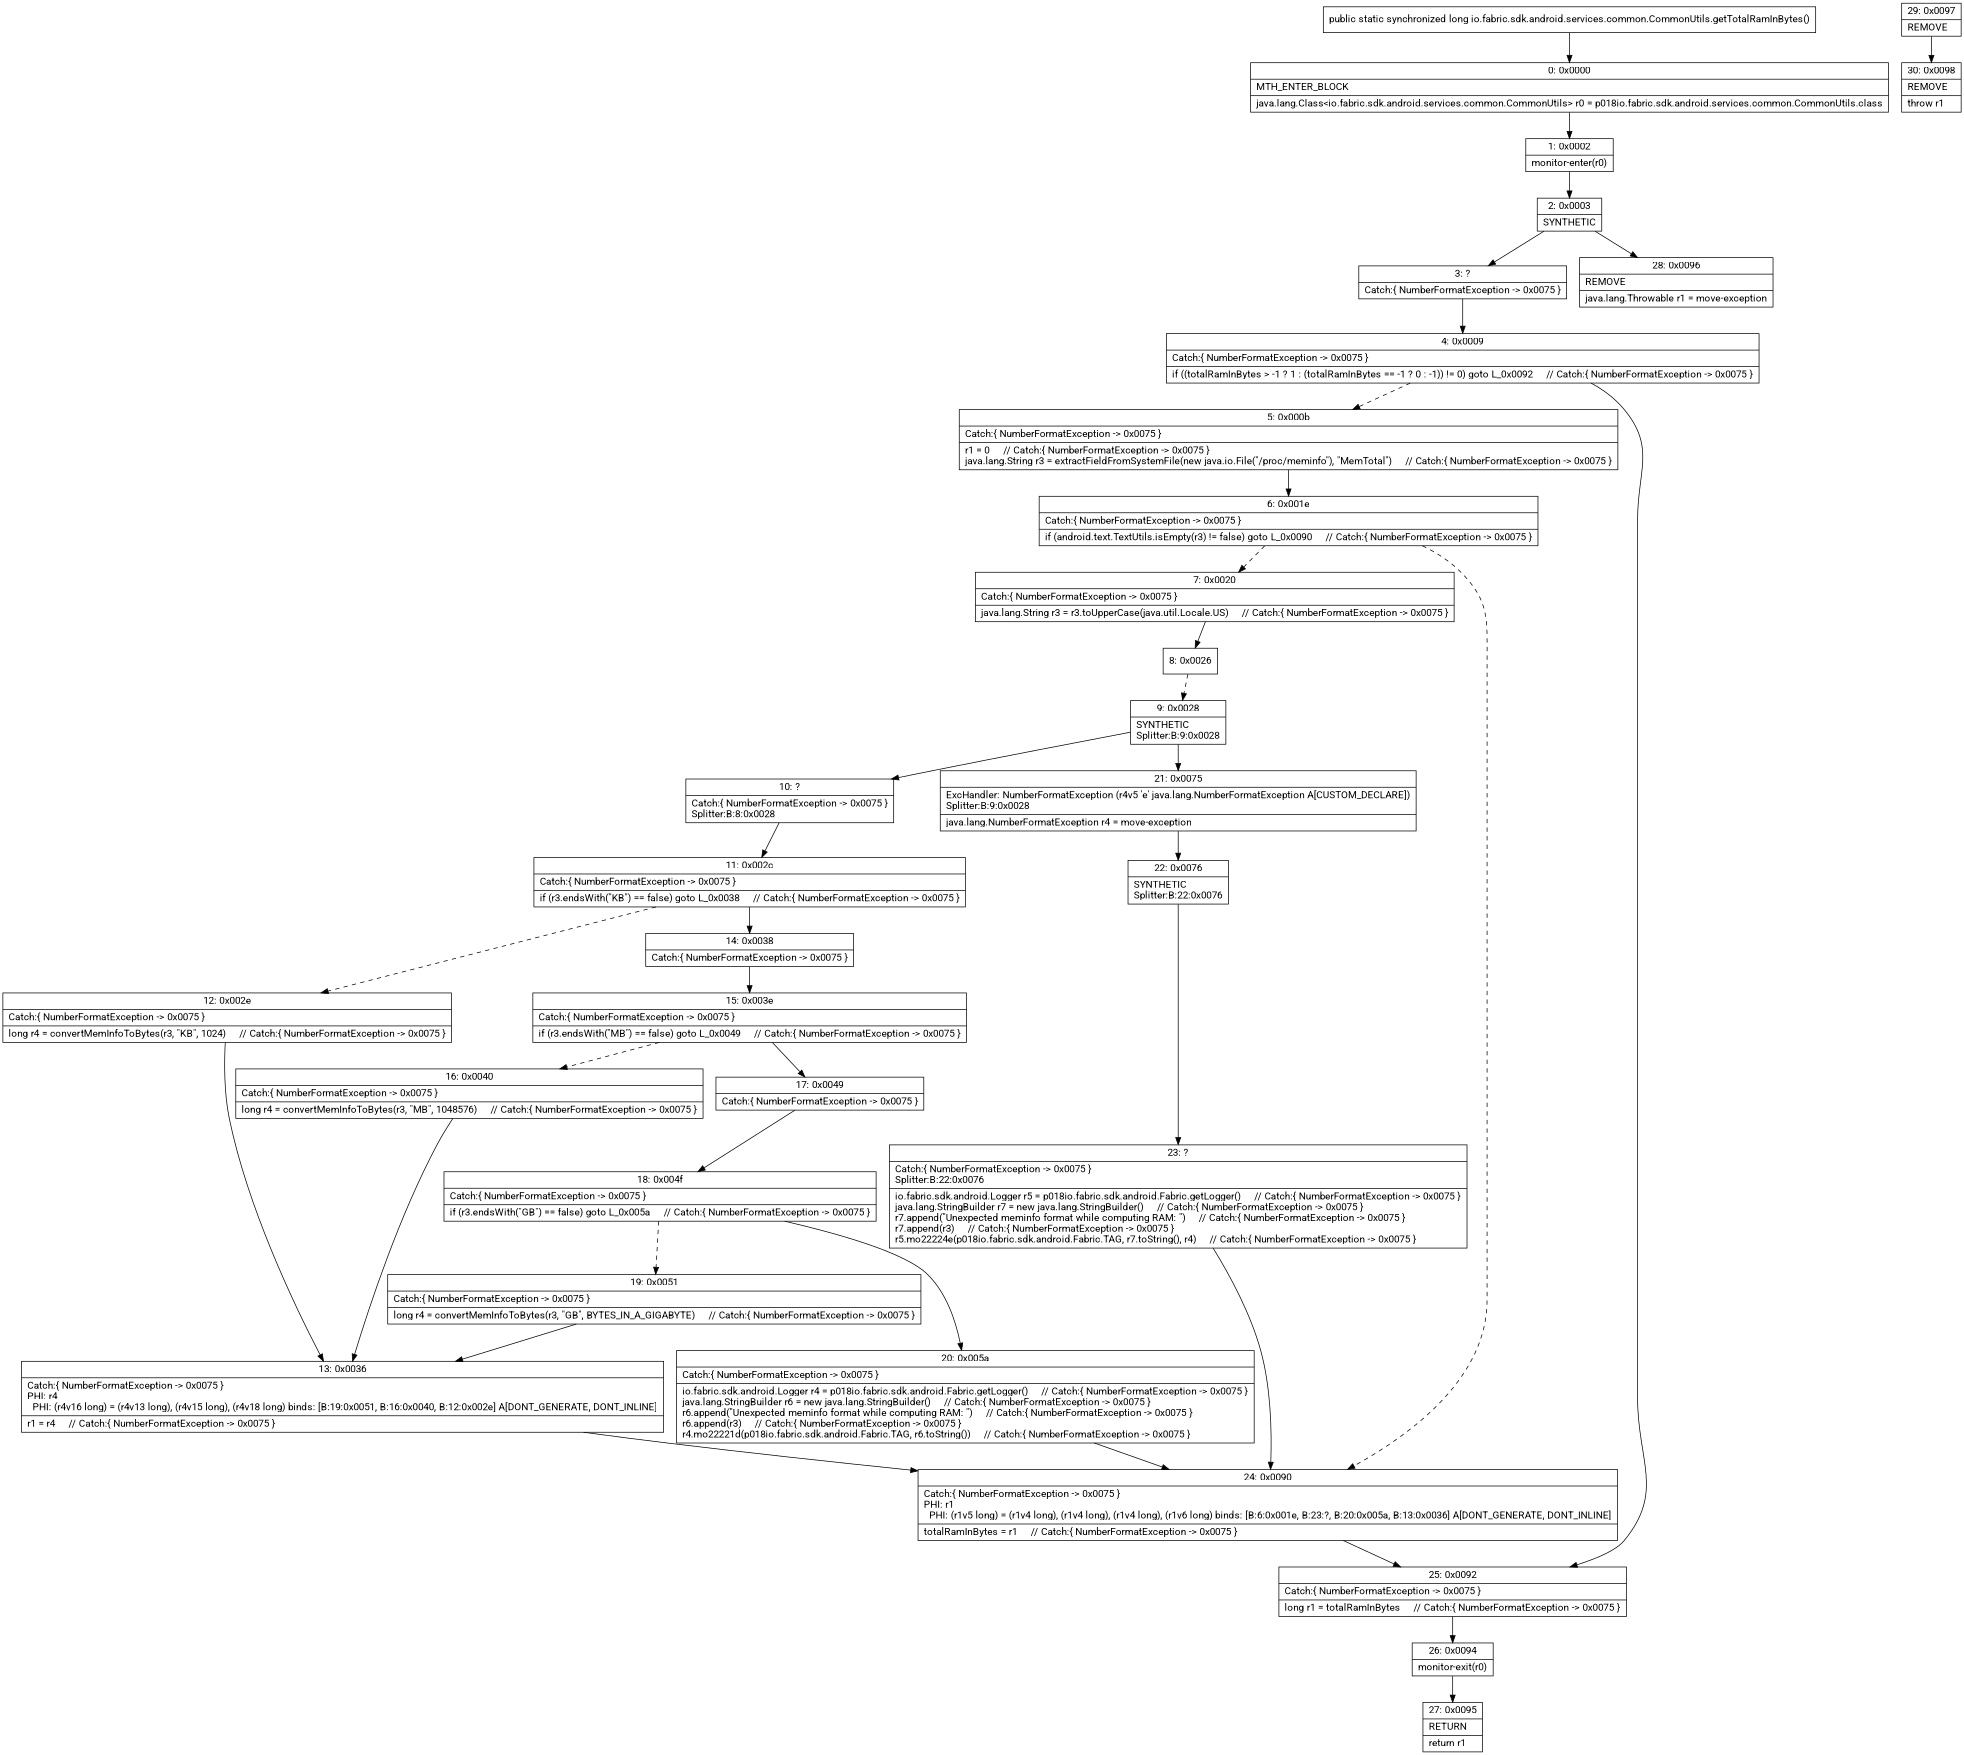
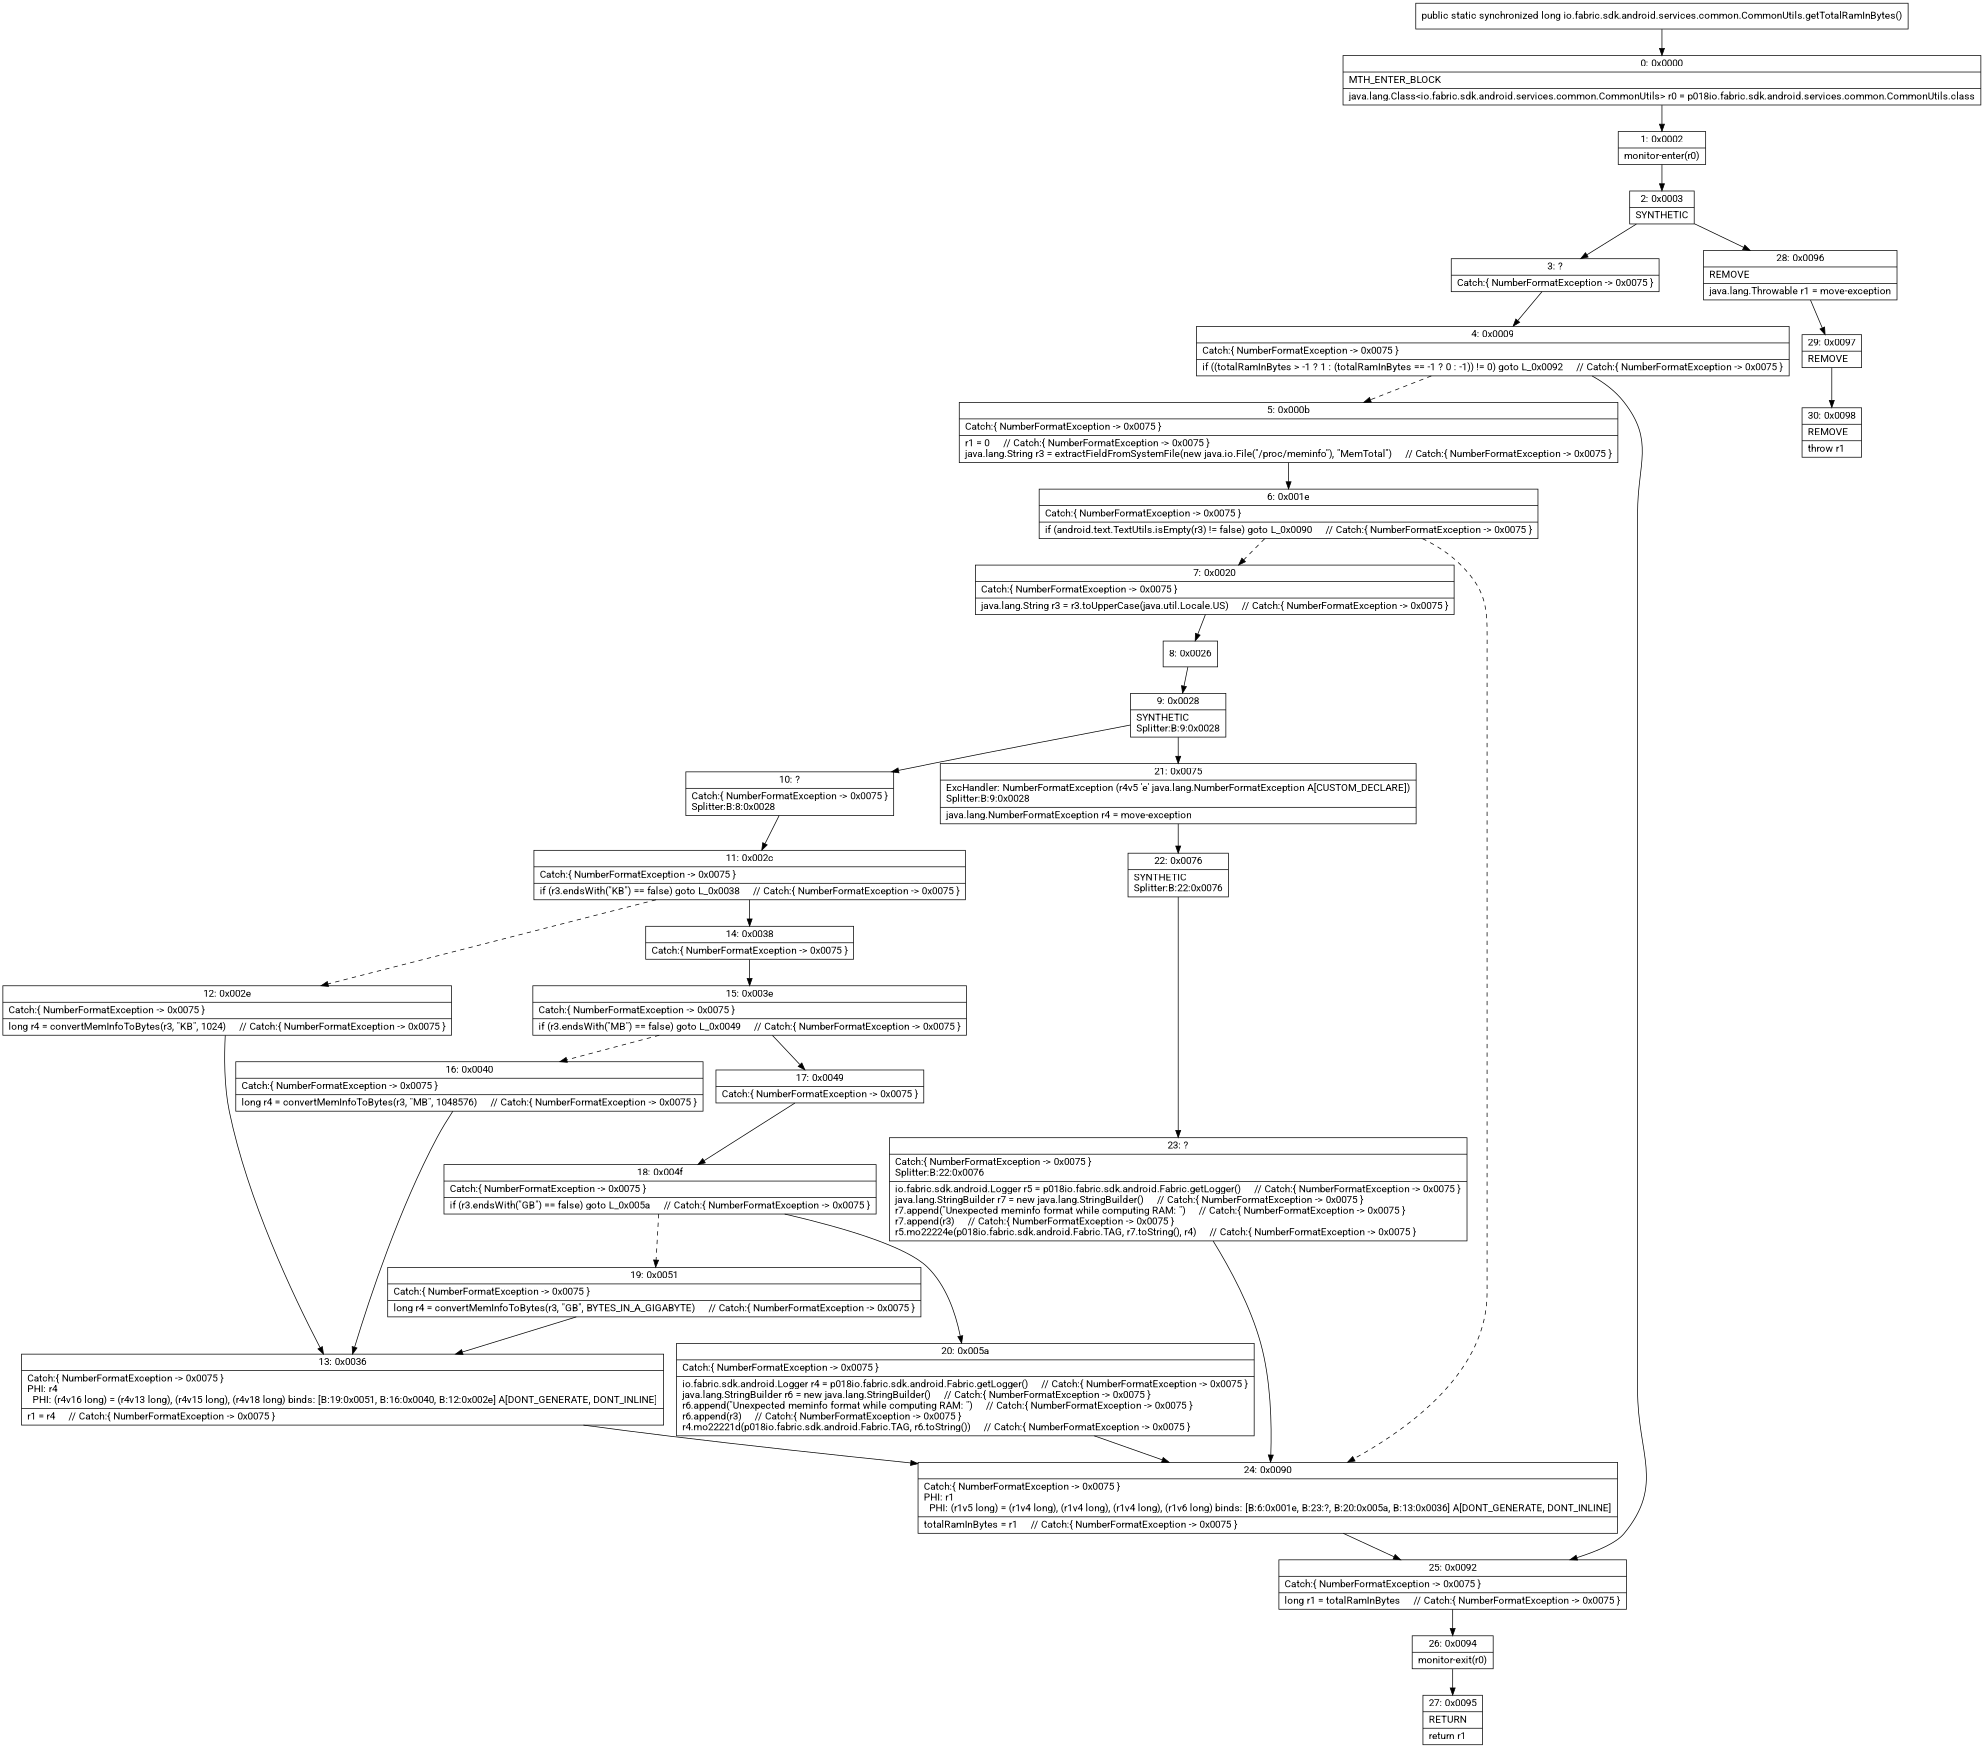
none -> (1816, 314)
(1186, 684) -> (1186, 677)
